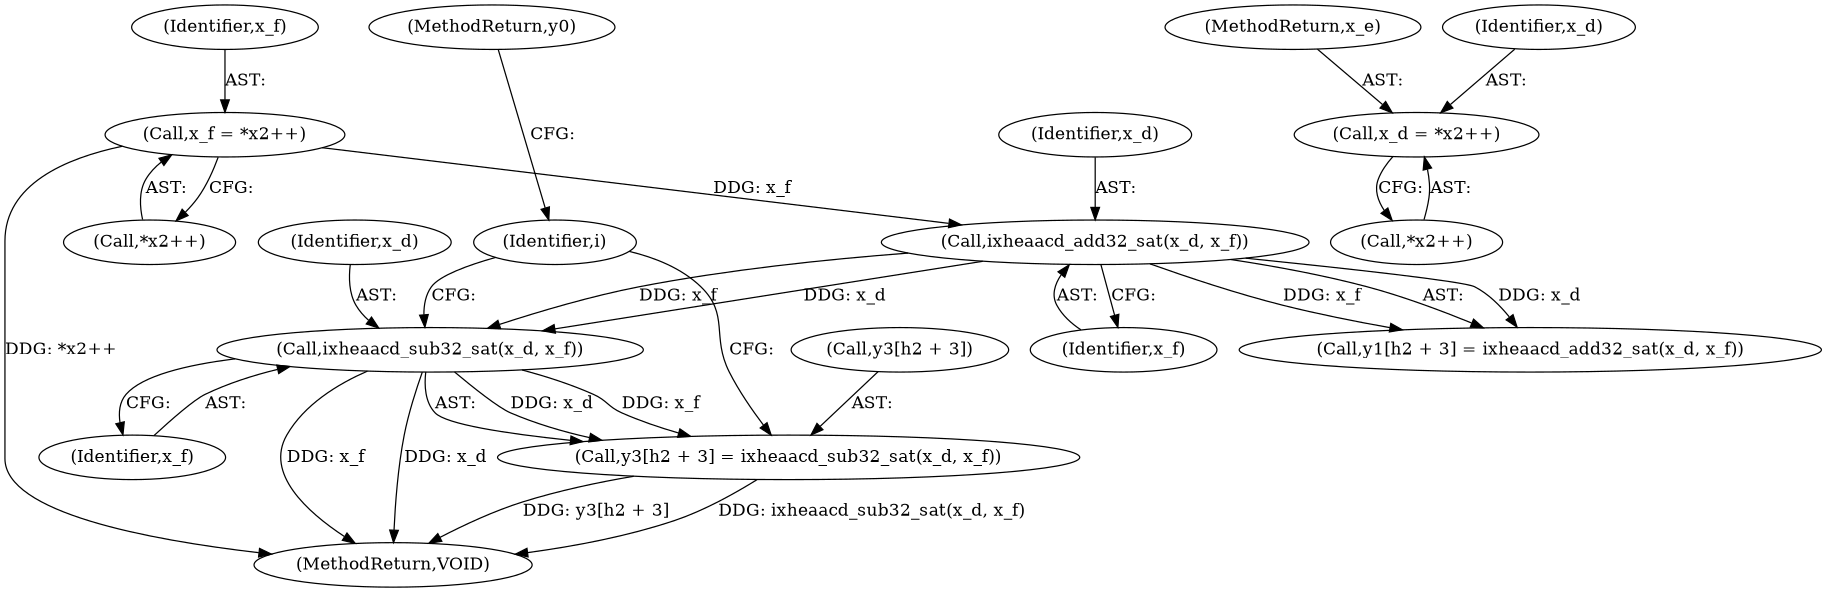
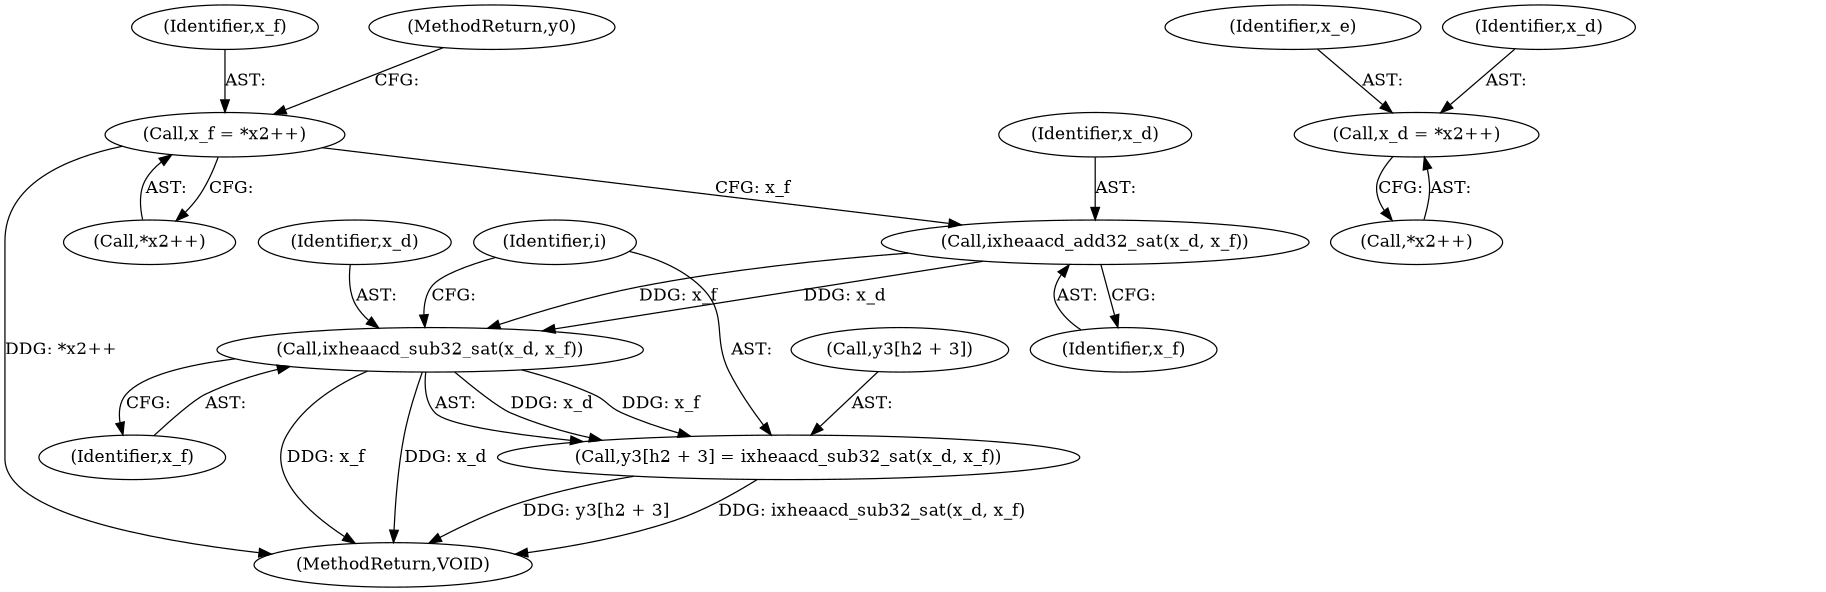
(1293, 27) -> (1293, 27)
(522, 129) -> (364, 79)
(753, 189) -> (753, 189)
(755, 350) -> (755, 350)
(1530, 350) -> none
